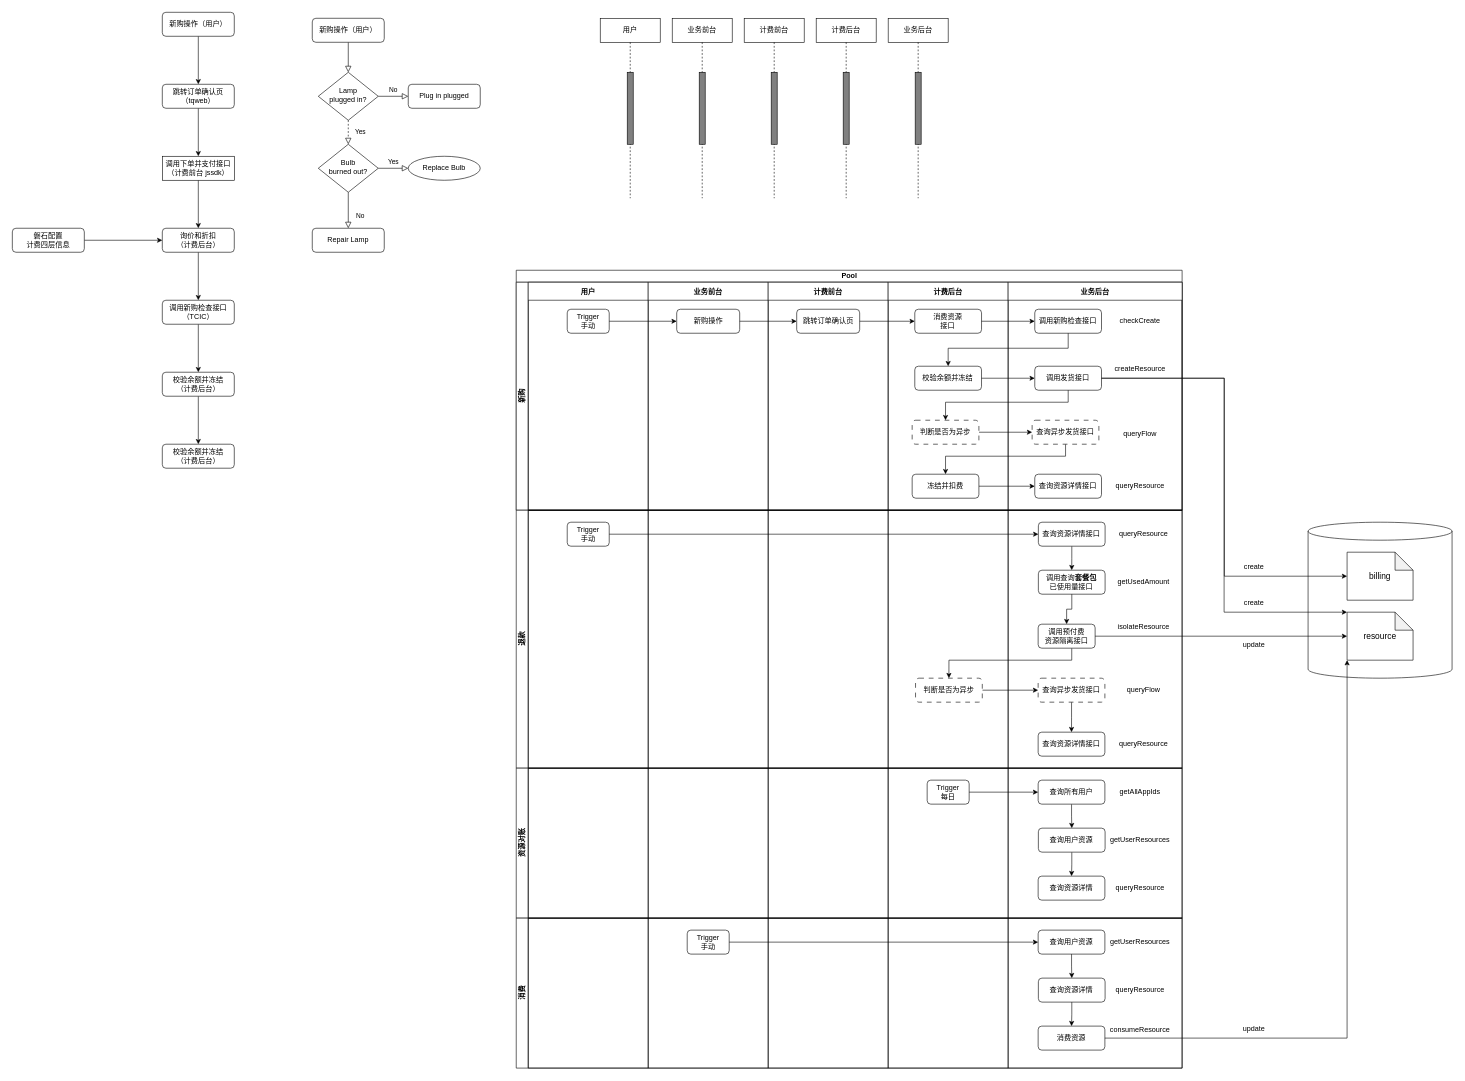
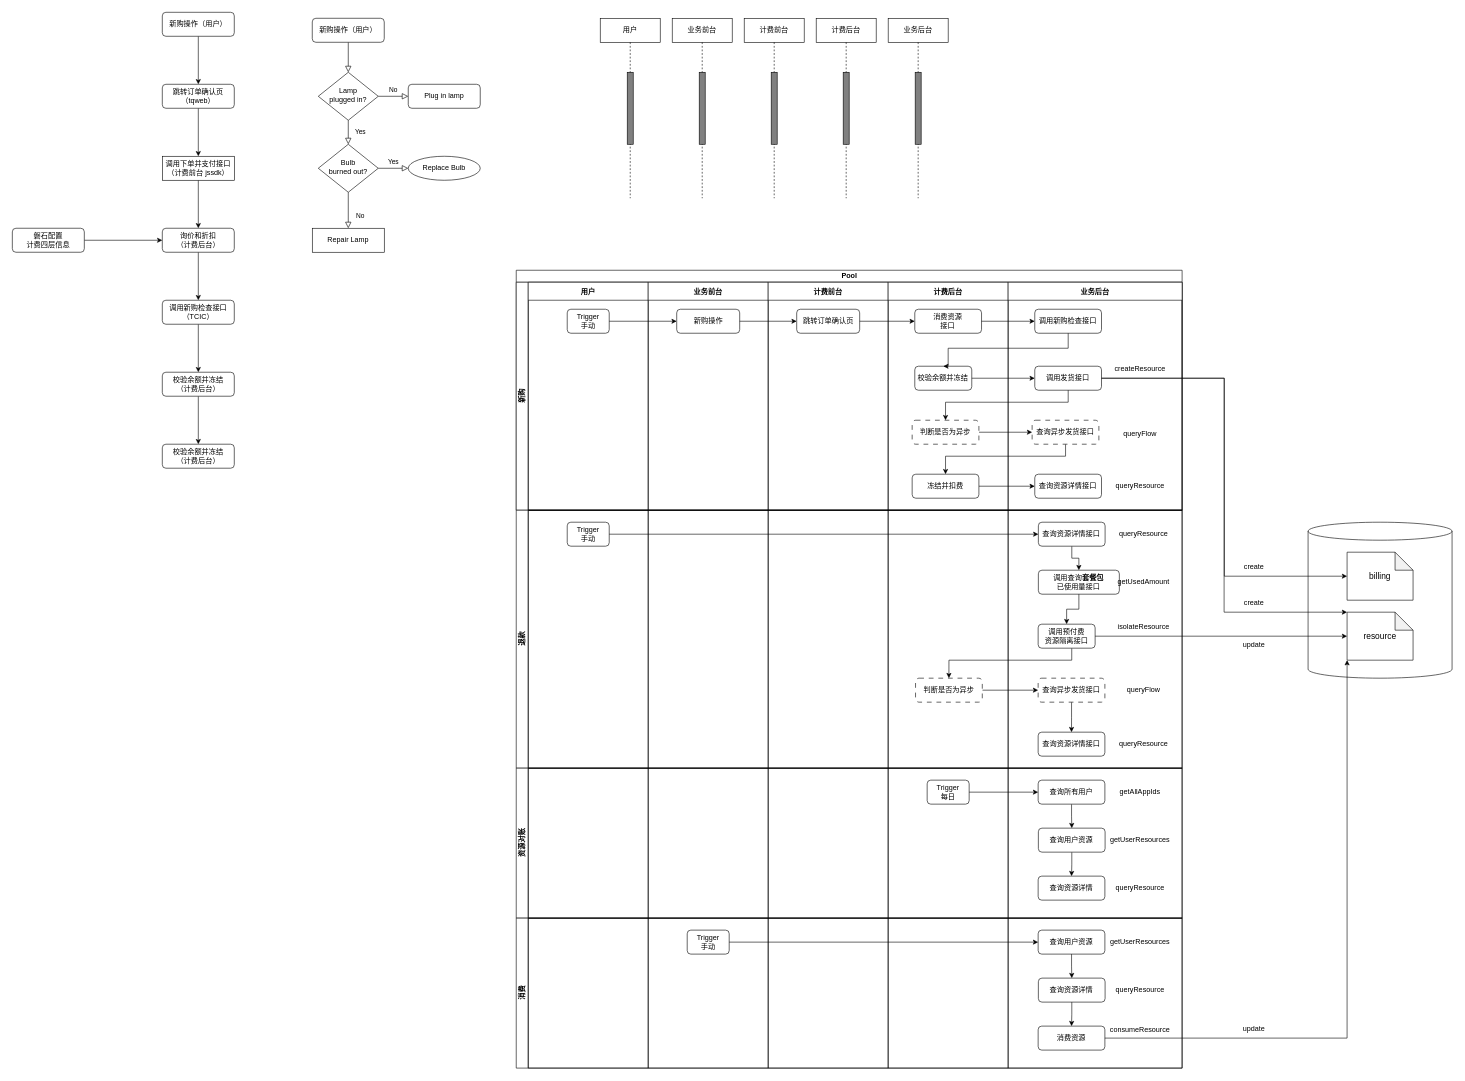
(444, 96) -> (444, 96)
(348, 129) -> (348, 129)
(348, 240) -> (348, 240)
(1140, 321) -> none
(948, 378) -> (943, 378)
(1072, 582) -> (1079, 582)
